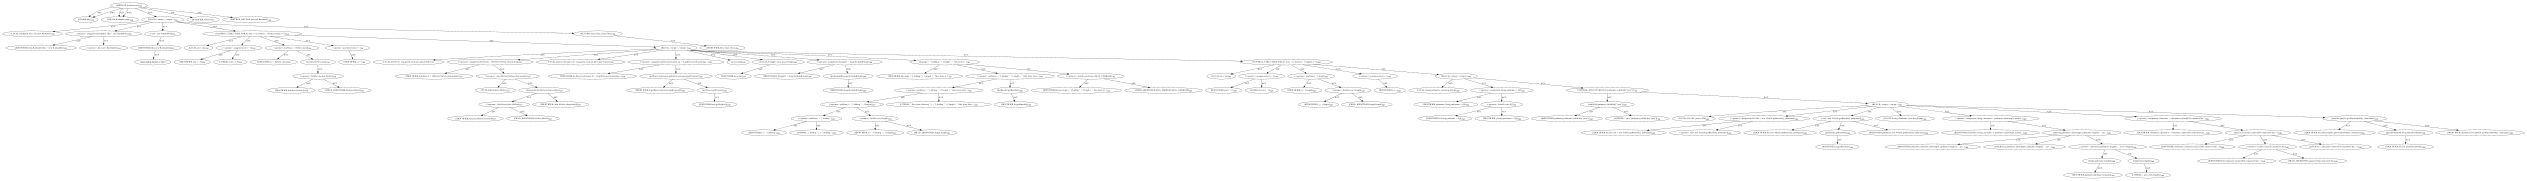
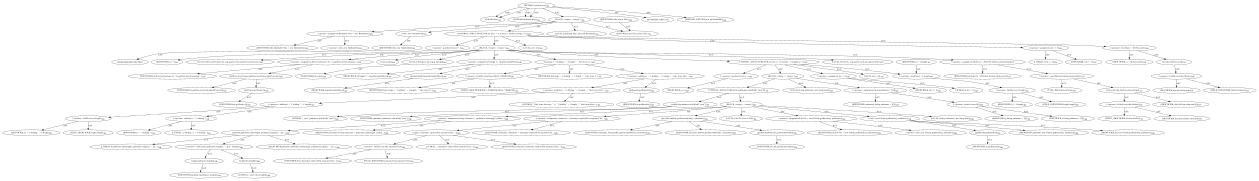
(660, 41) -> (624, 26)
(1307, 83) -> (916, 68)
